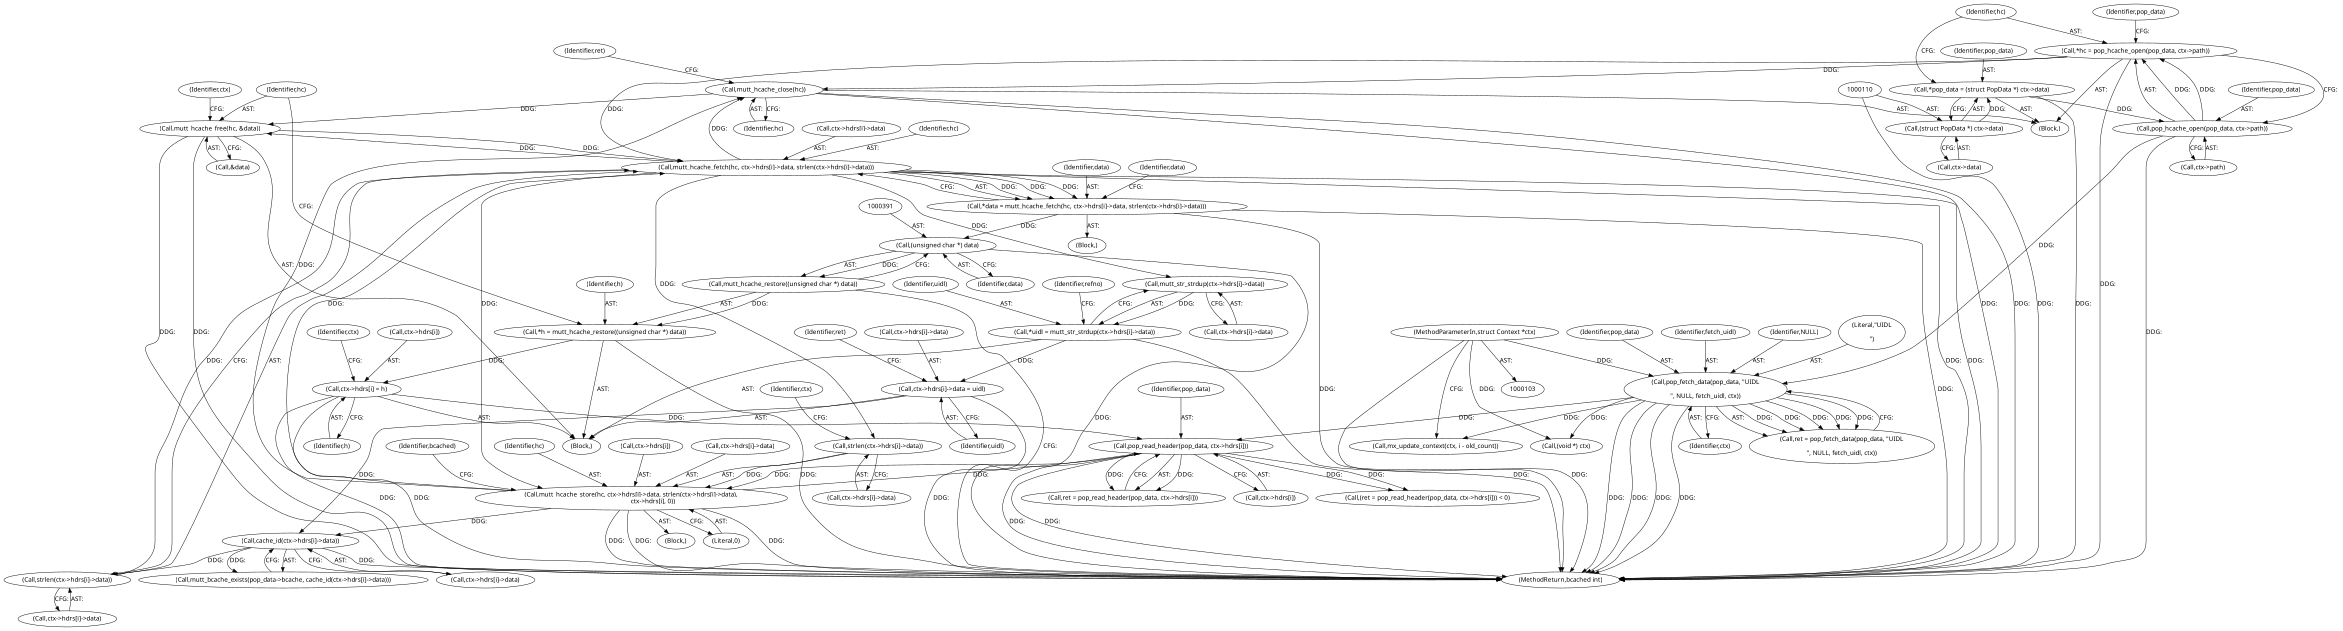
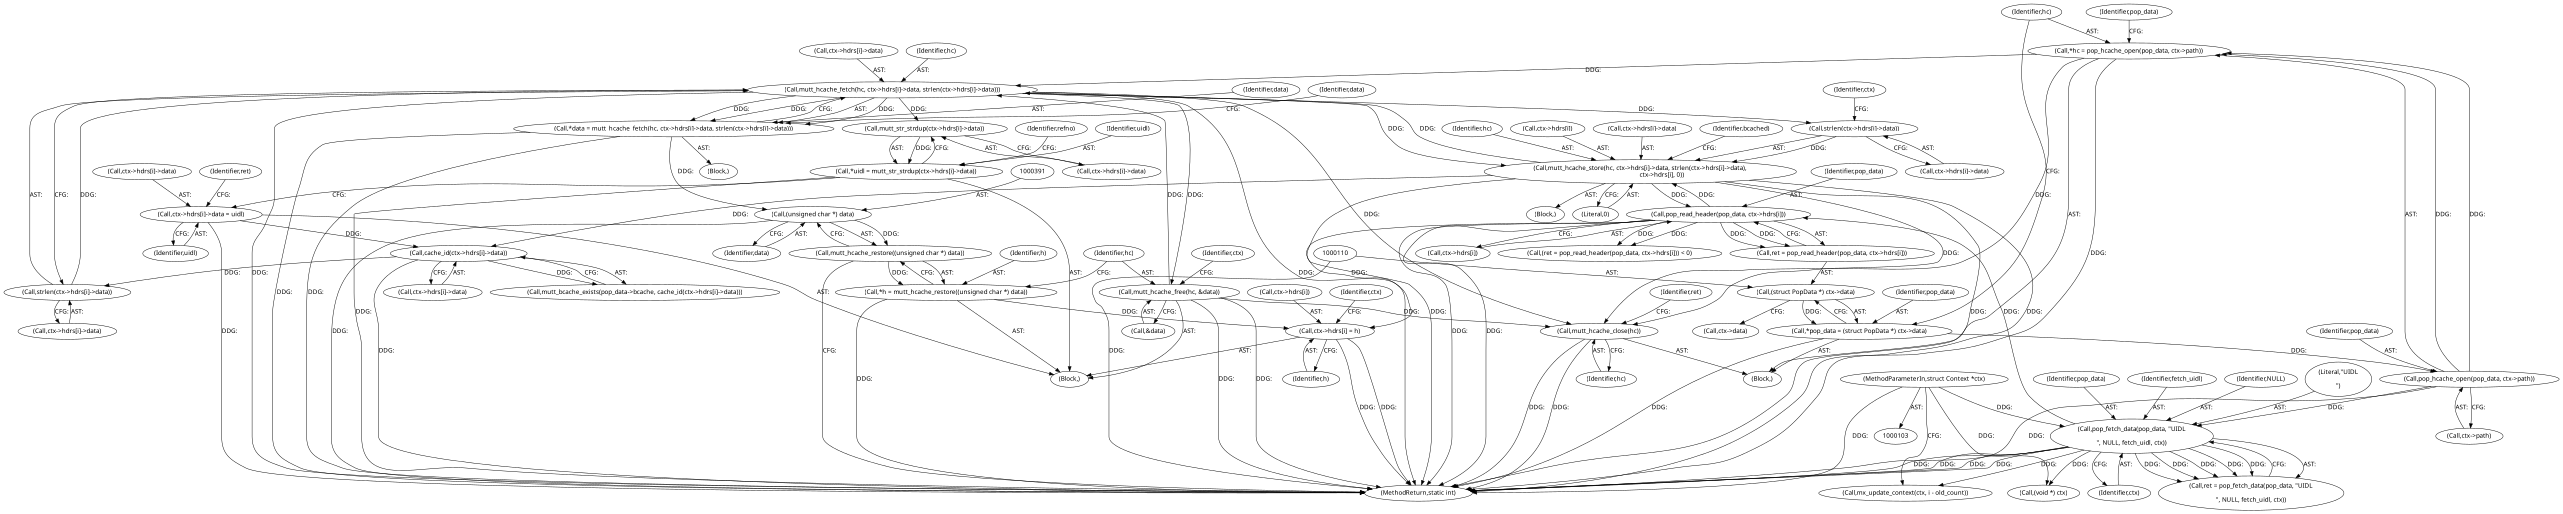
(2310, 75) -> none
(493, 109) -> (1382, 311)
(1958, 150) -> (1819, 272)
none -> (918, 275)
(1027, 361) -> (340, 195)
(764, 425) -> (1389, 228)
(1561, 580) -> (1418, 493)
